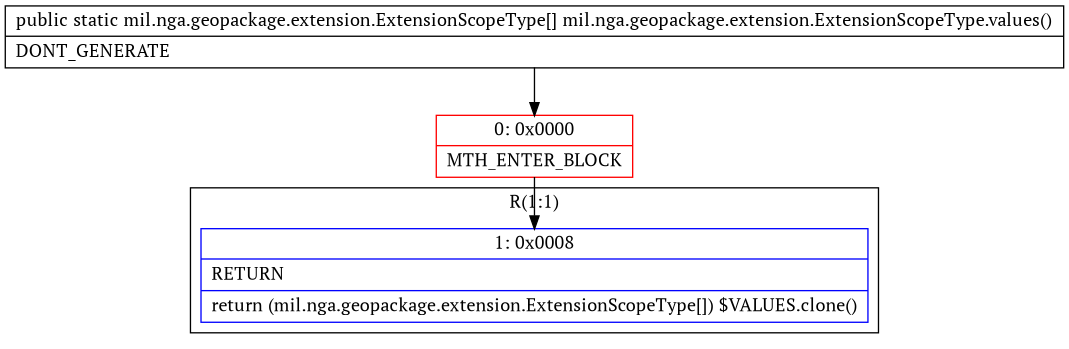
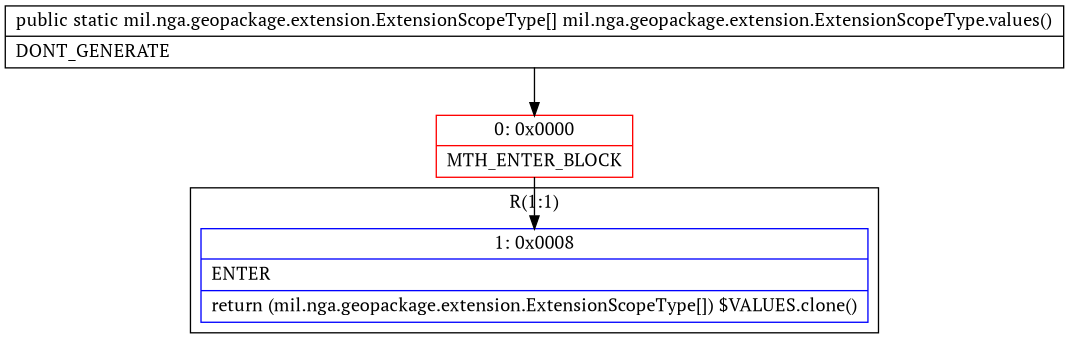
(248, 274) -> (242, 274)
